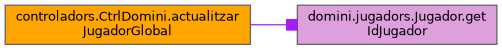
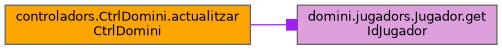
(128, 25) -> (128, 25)
